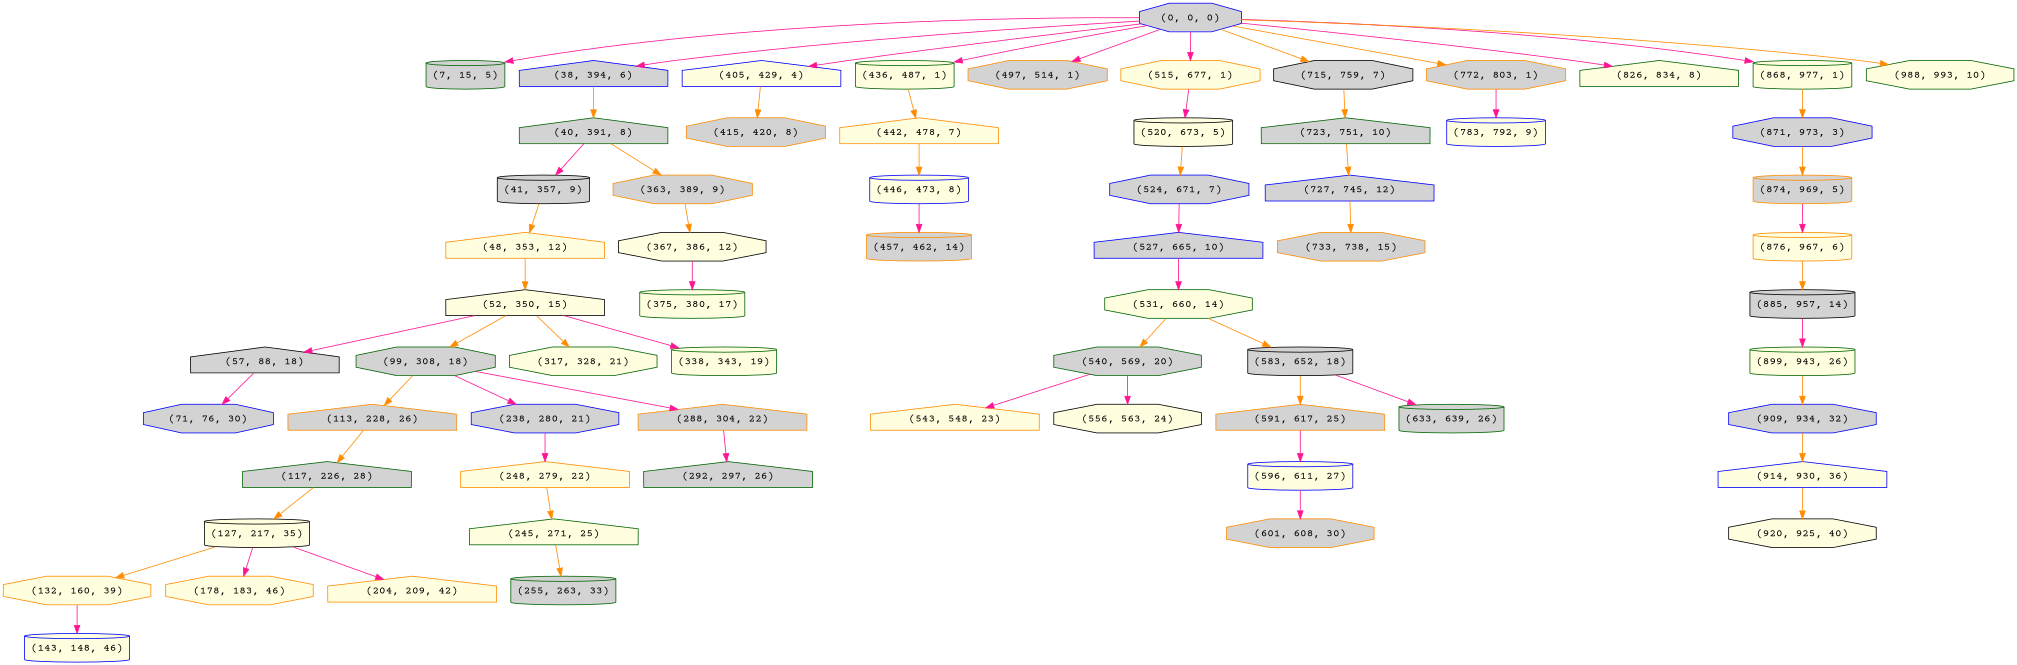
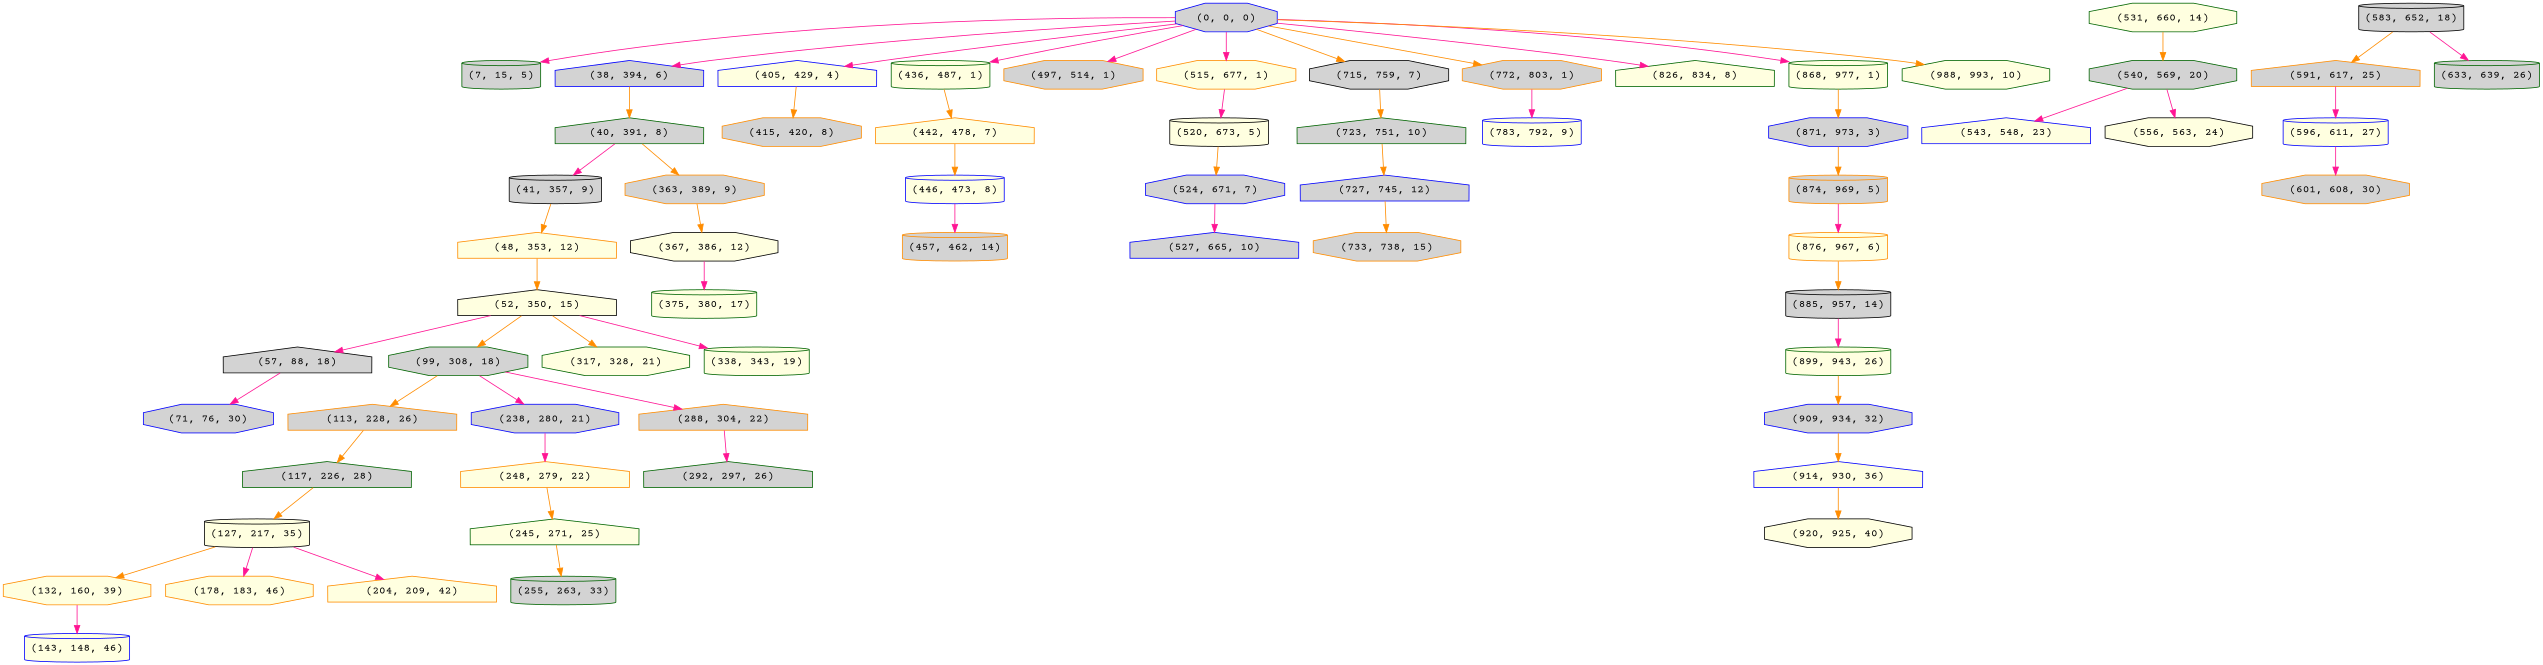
(1179, 270) -> none
(1236, 331) -> none
(955, 419) -> (2006, 132)
